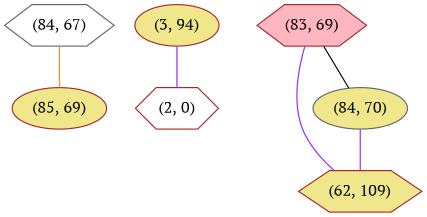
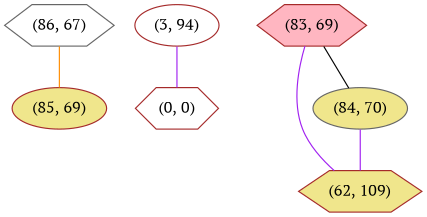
(59, 25) -> (59, 25)
(177, 25) -> (177, 25)
(177, 108) -> (177, 108)
